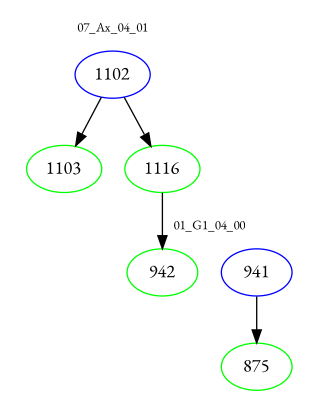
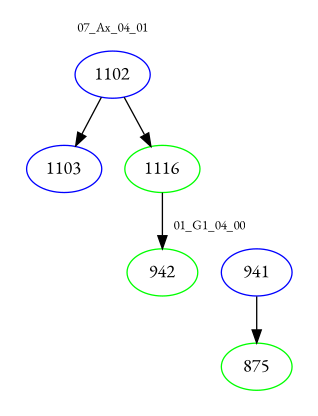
(64, 169) -> (64, 169)
